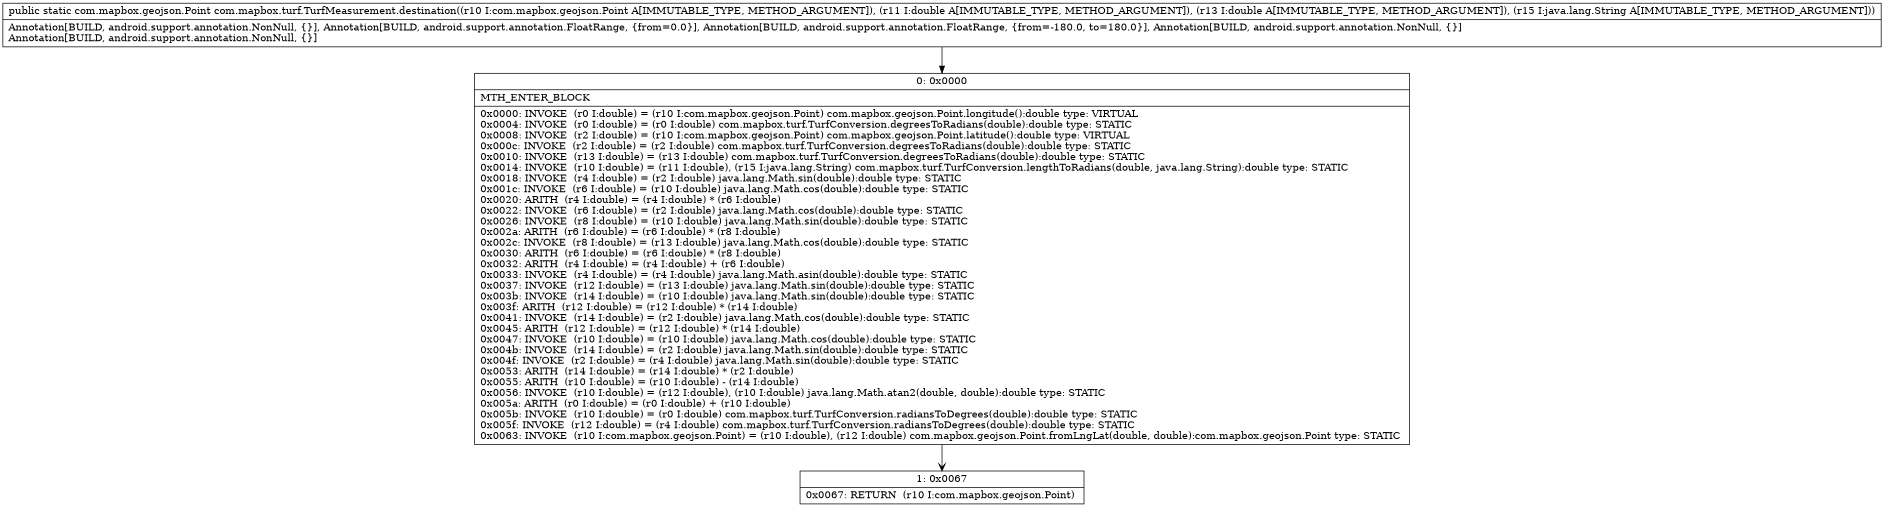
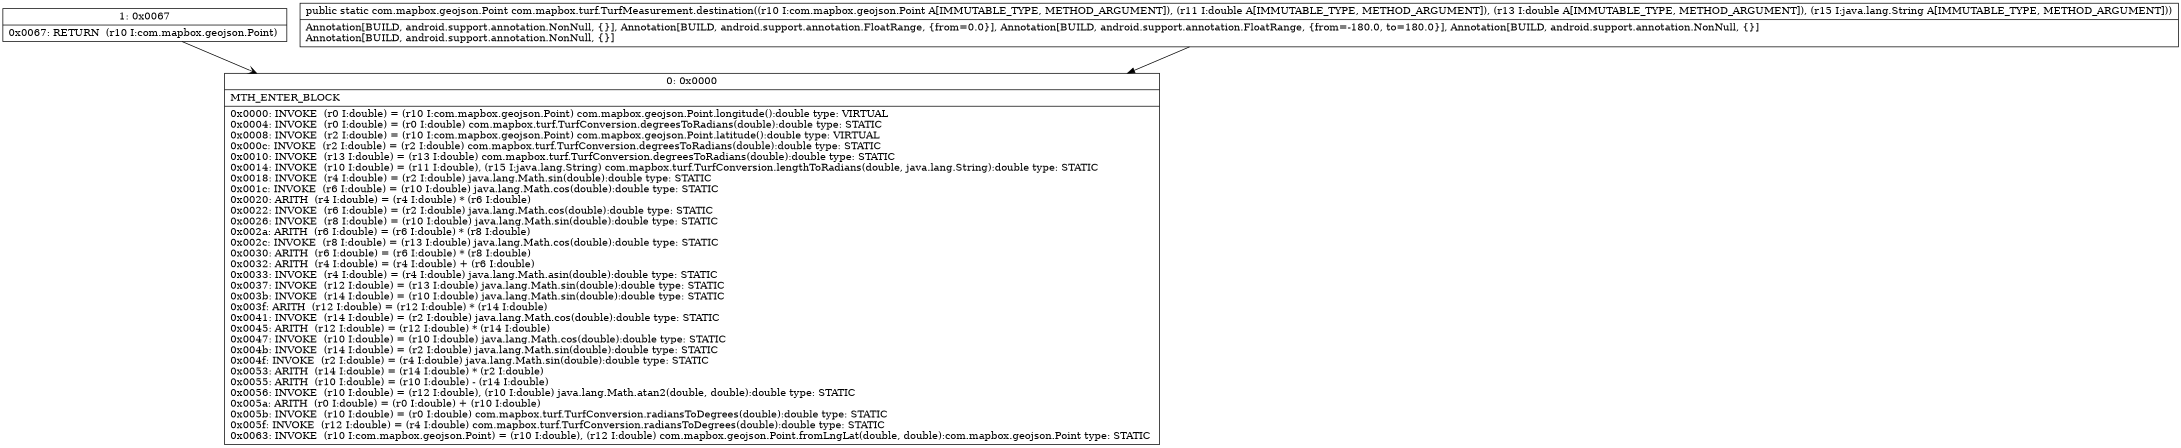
(942, 454) -> (216, 56)
